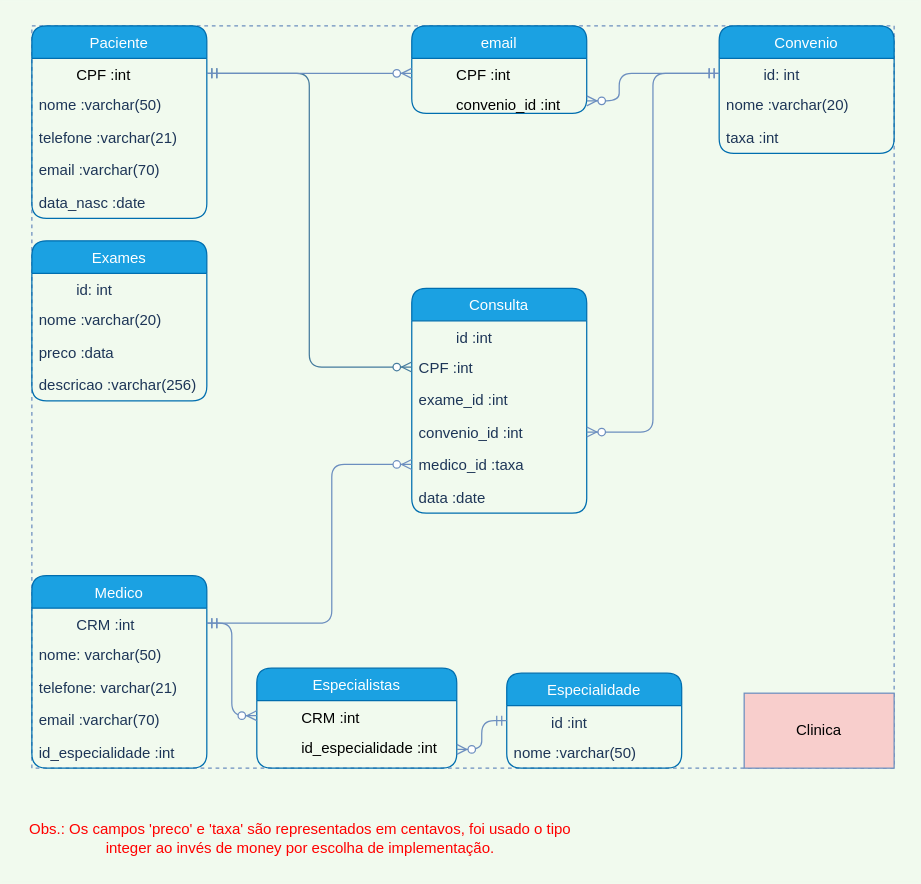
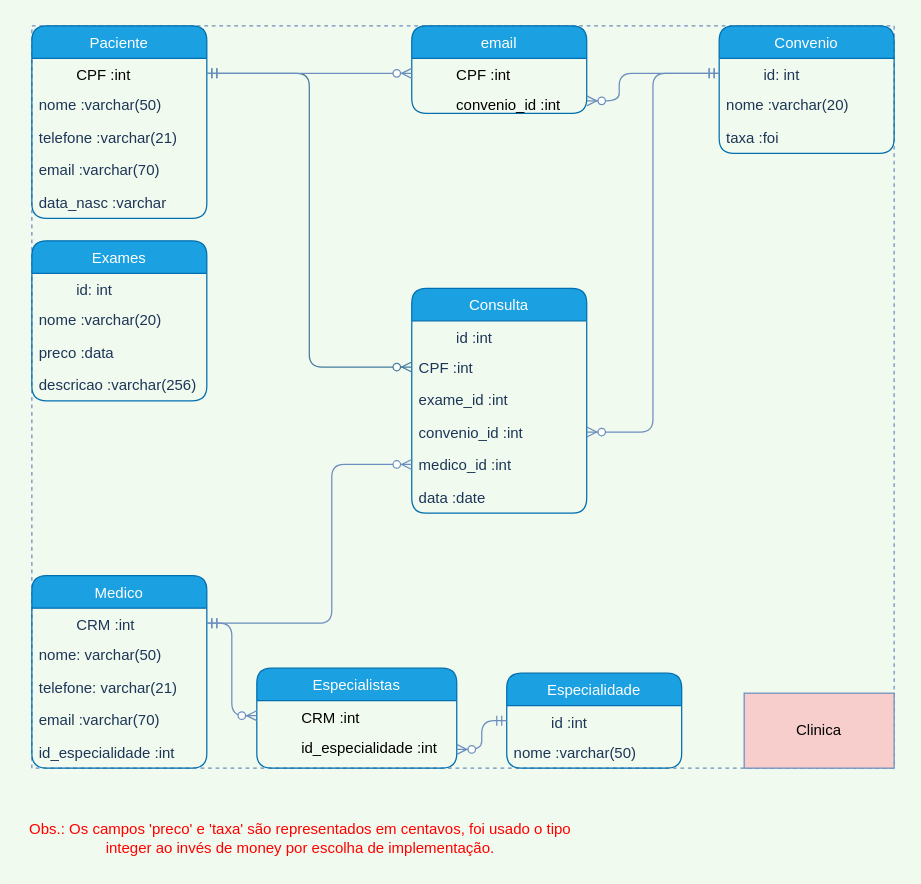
(758, 138) -> (758, 138)
(98, 203) -> (110, 203)
(474, 465) -> (468, 465)
